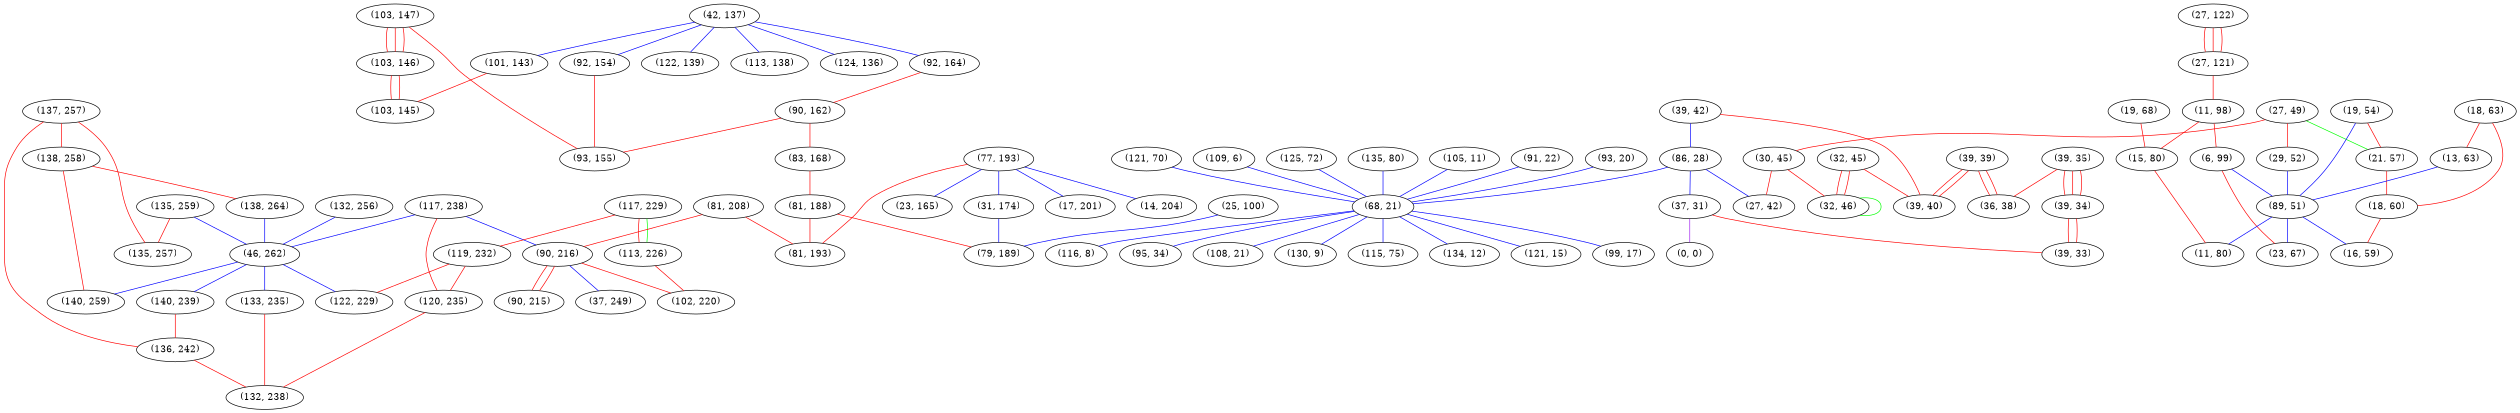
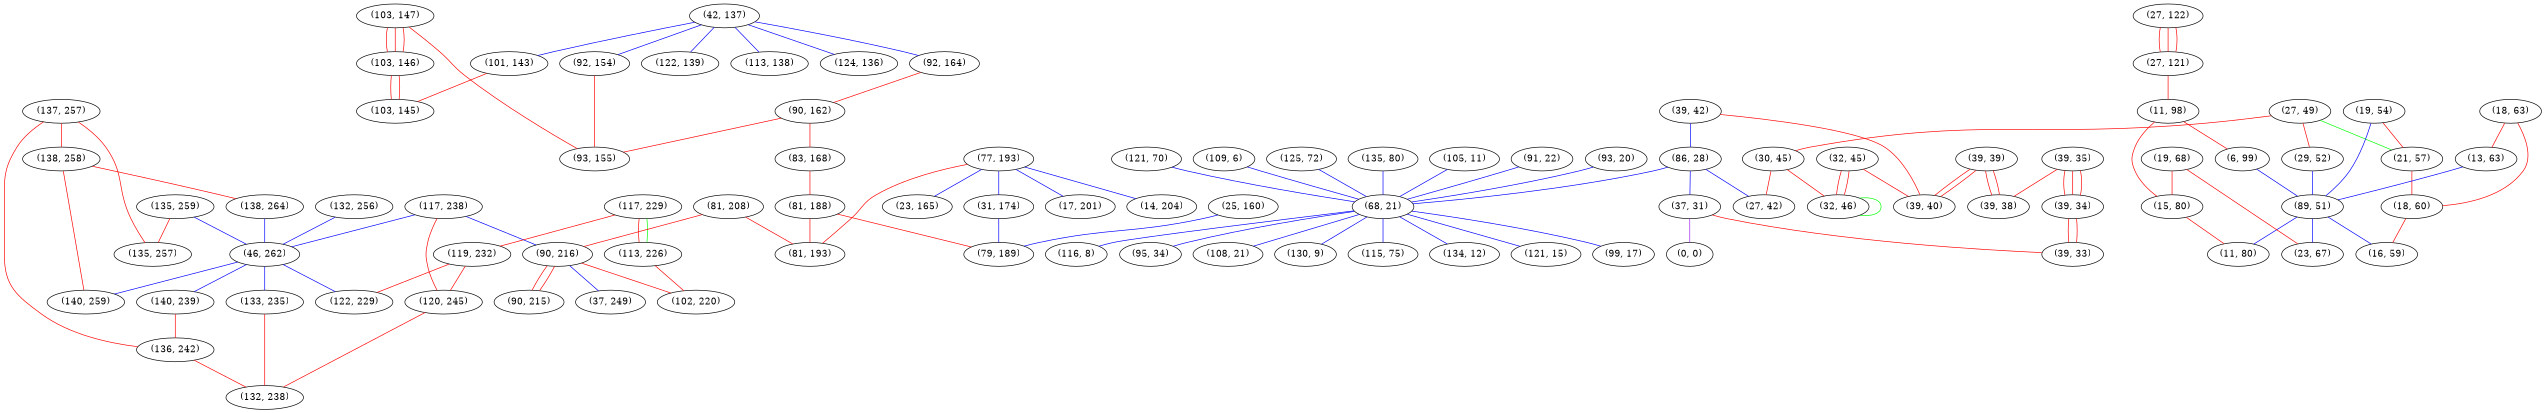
(1243, 207) -> (1243, 207)
(1998, 207) -> (1998, 207)
(2244, 210) -> (2242, 207)
(444, 302) -> (444, 302)
